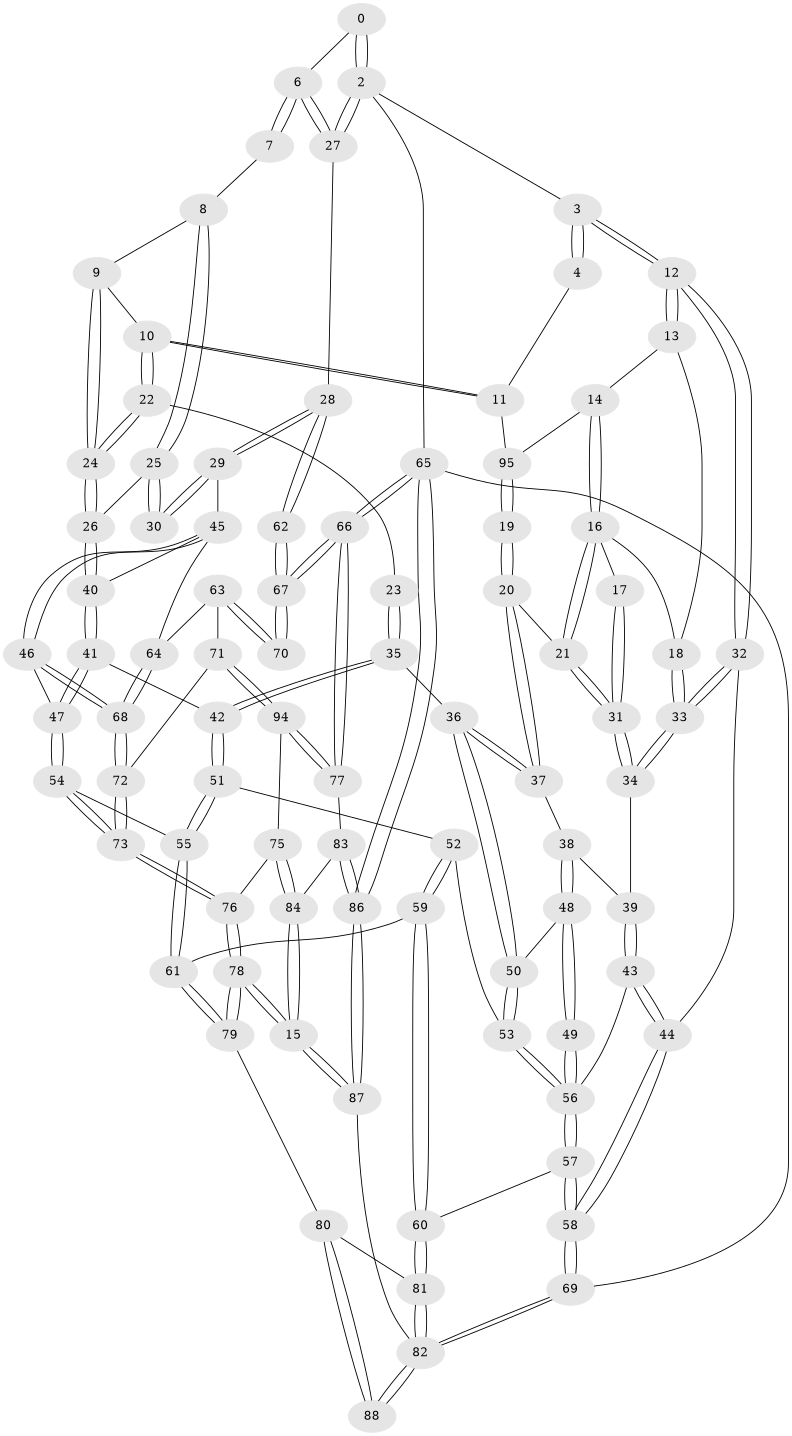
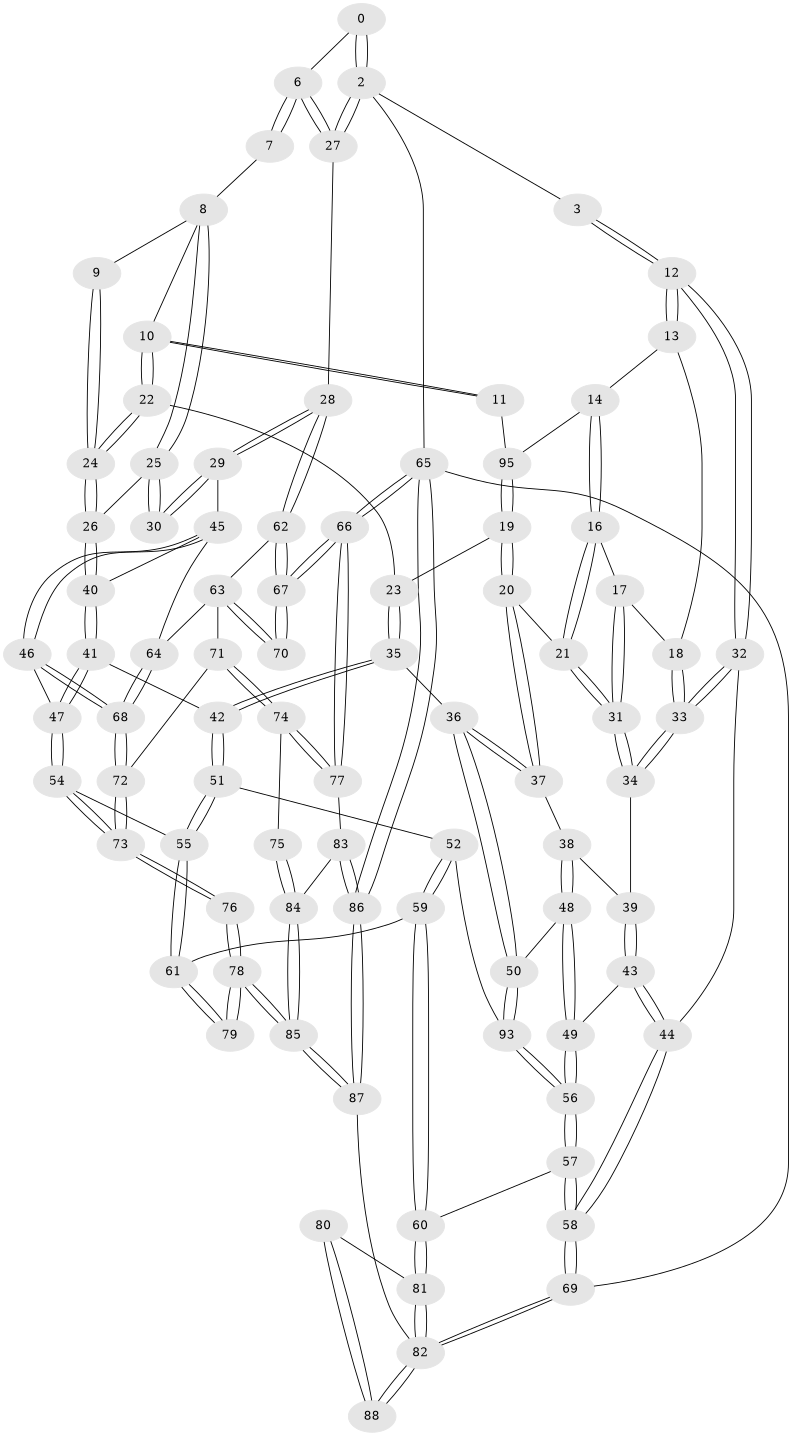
(578, 273) -> none
(122, 305) -> (175, 273)
none -> (250, 559)
none -> (451, 559)
(655, 581) -> (648, 623)
(281, 718) -> (281, 718)
(254, 877) -> none
(294, 1035) -> (294, 1035)
(507, 1035) -> (507, 1035)
(608, 1038) -> (601, 1004)
(277, 1131) -> none
